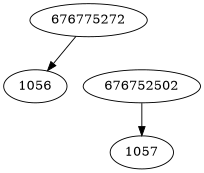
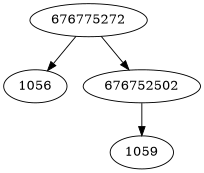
none -> (112, 49)
(142, 152) -> (142, 152)
